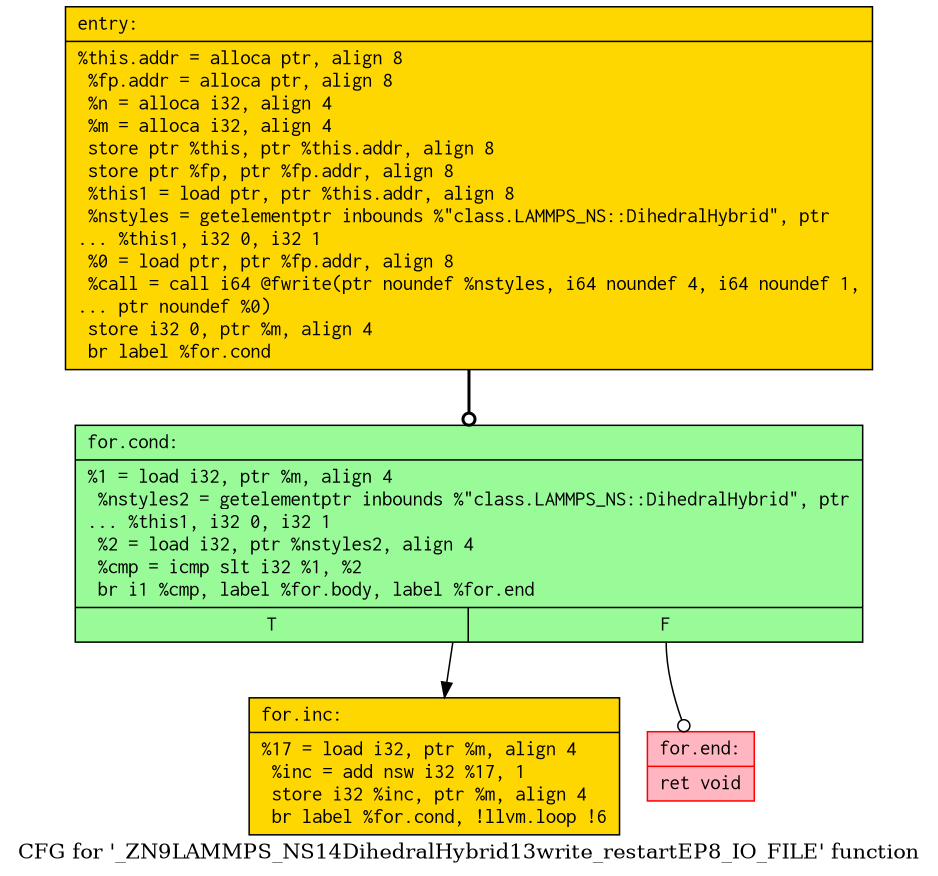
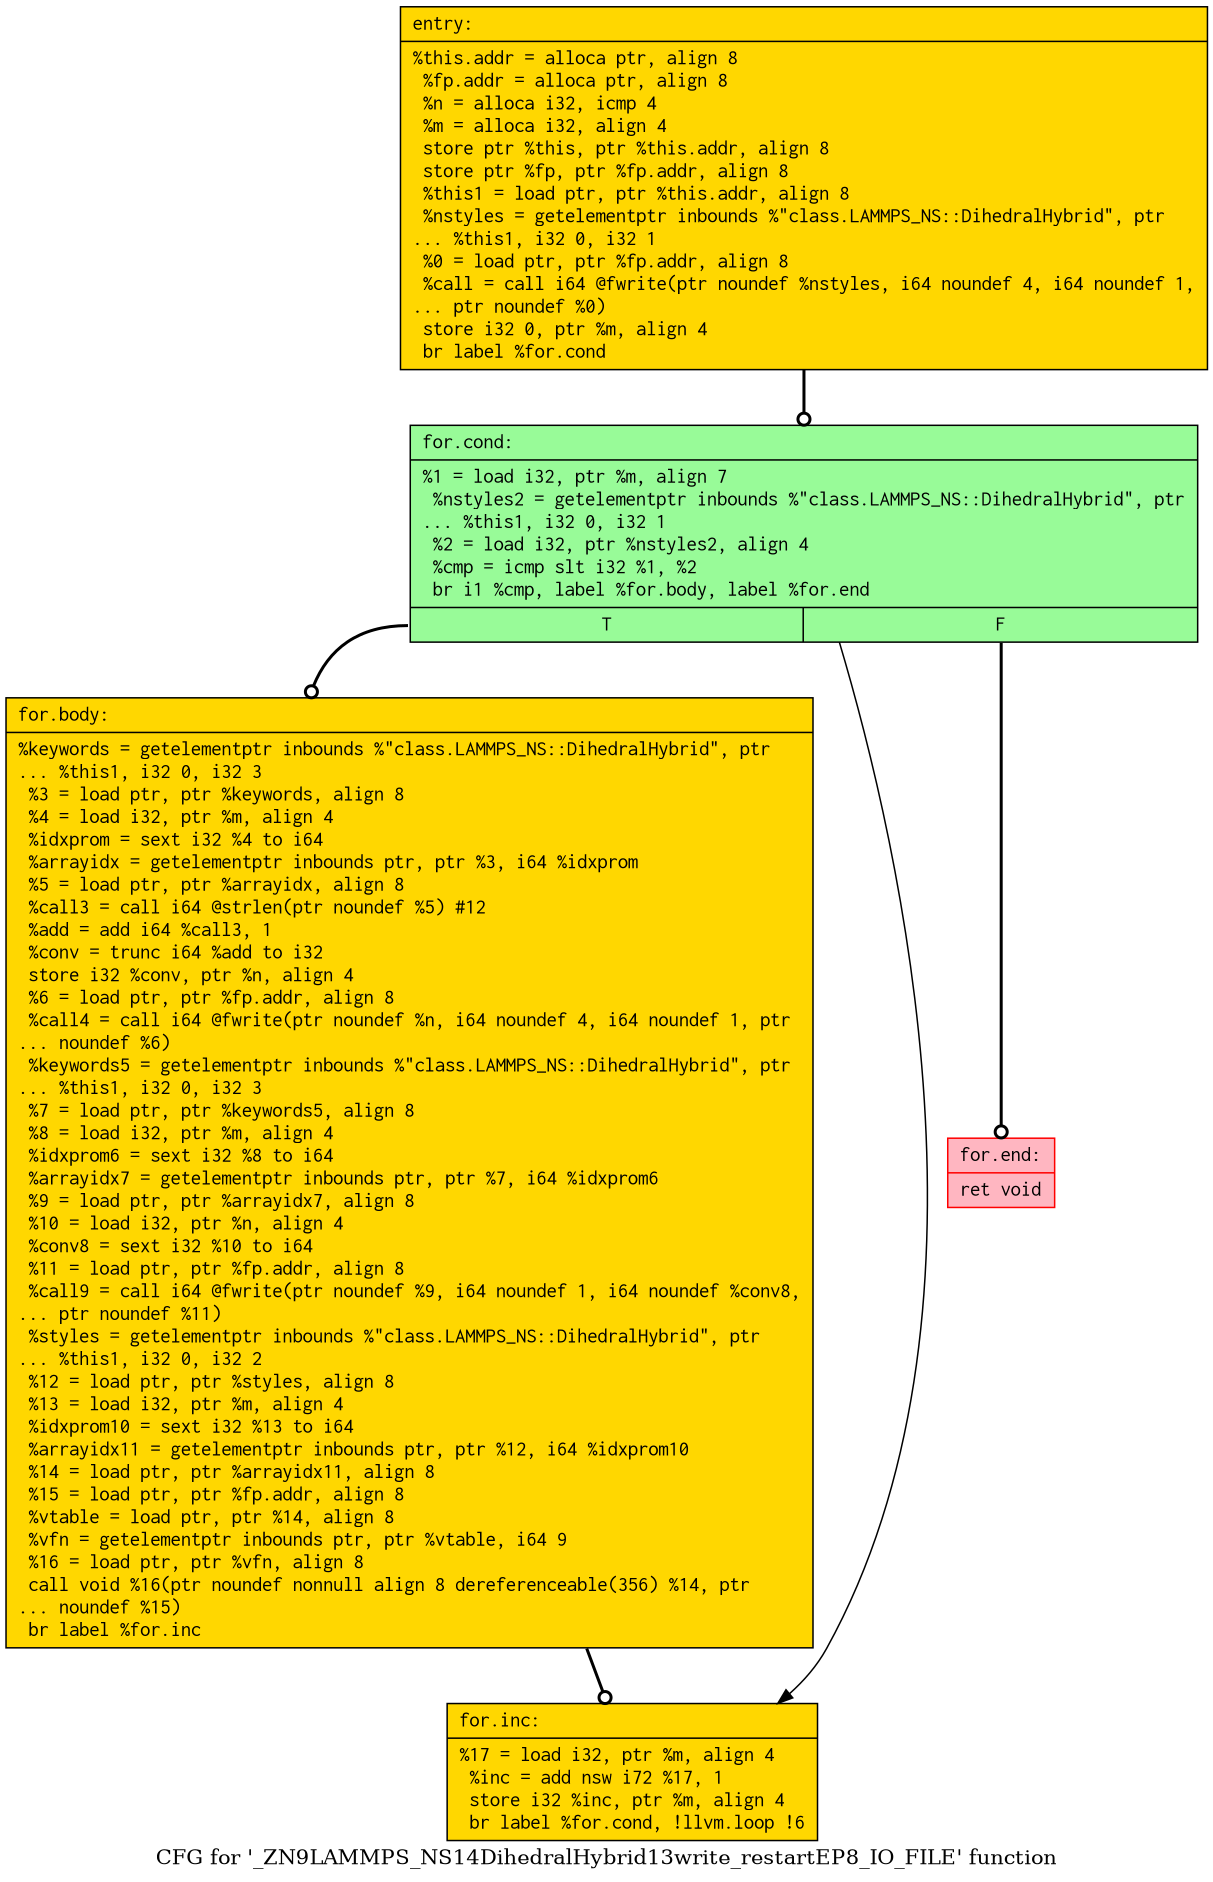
(205, 103) -> (535, 103)
(240, 477) -> (575, 477)
(671, 682) -> (1001, 884)
(394, 772) -> (592, 1777)
none -> (410, 1173)
